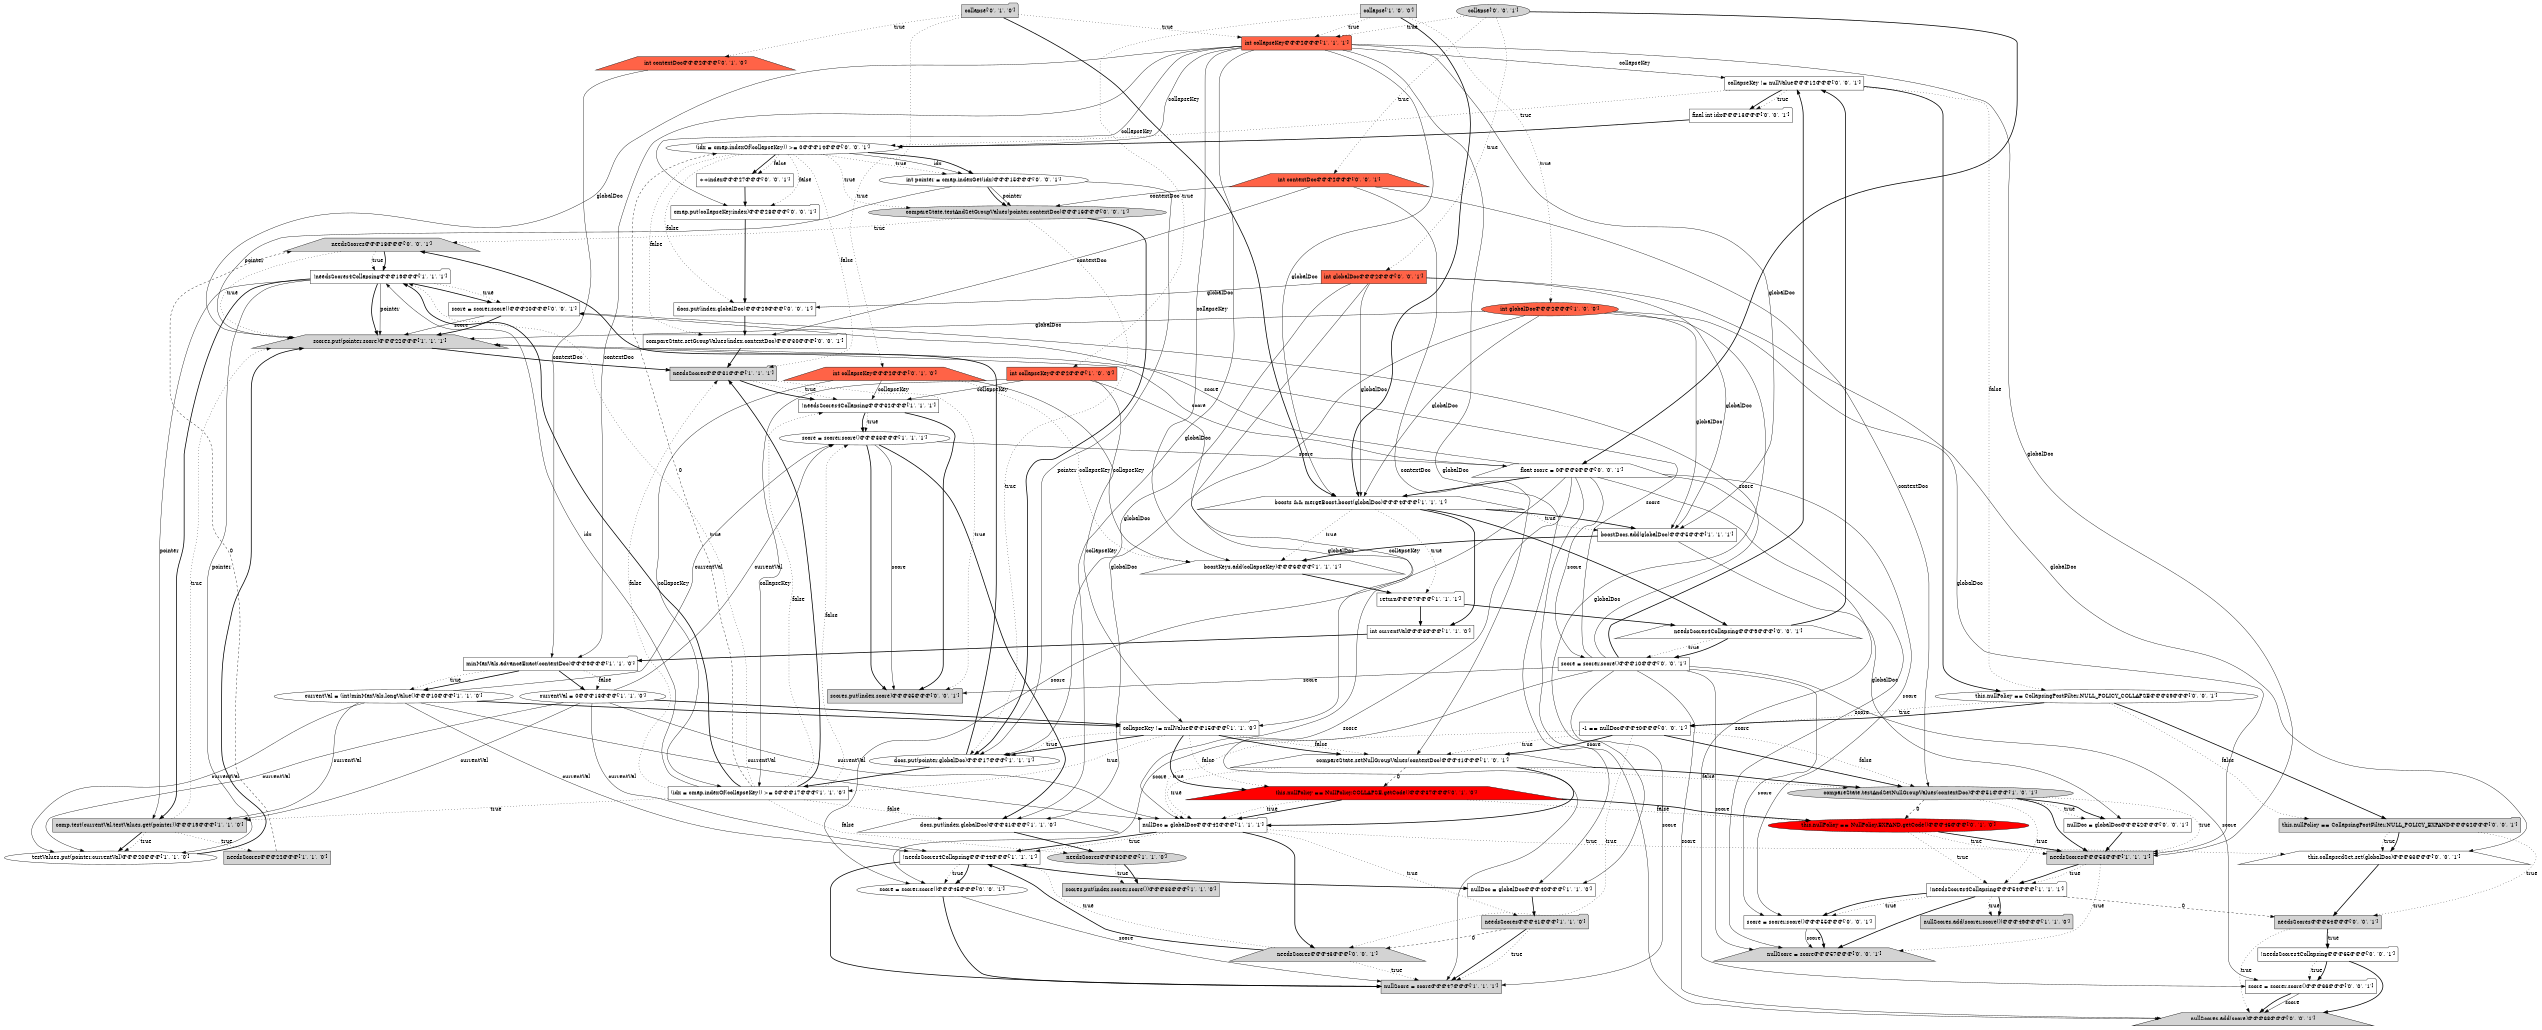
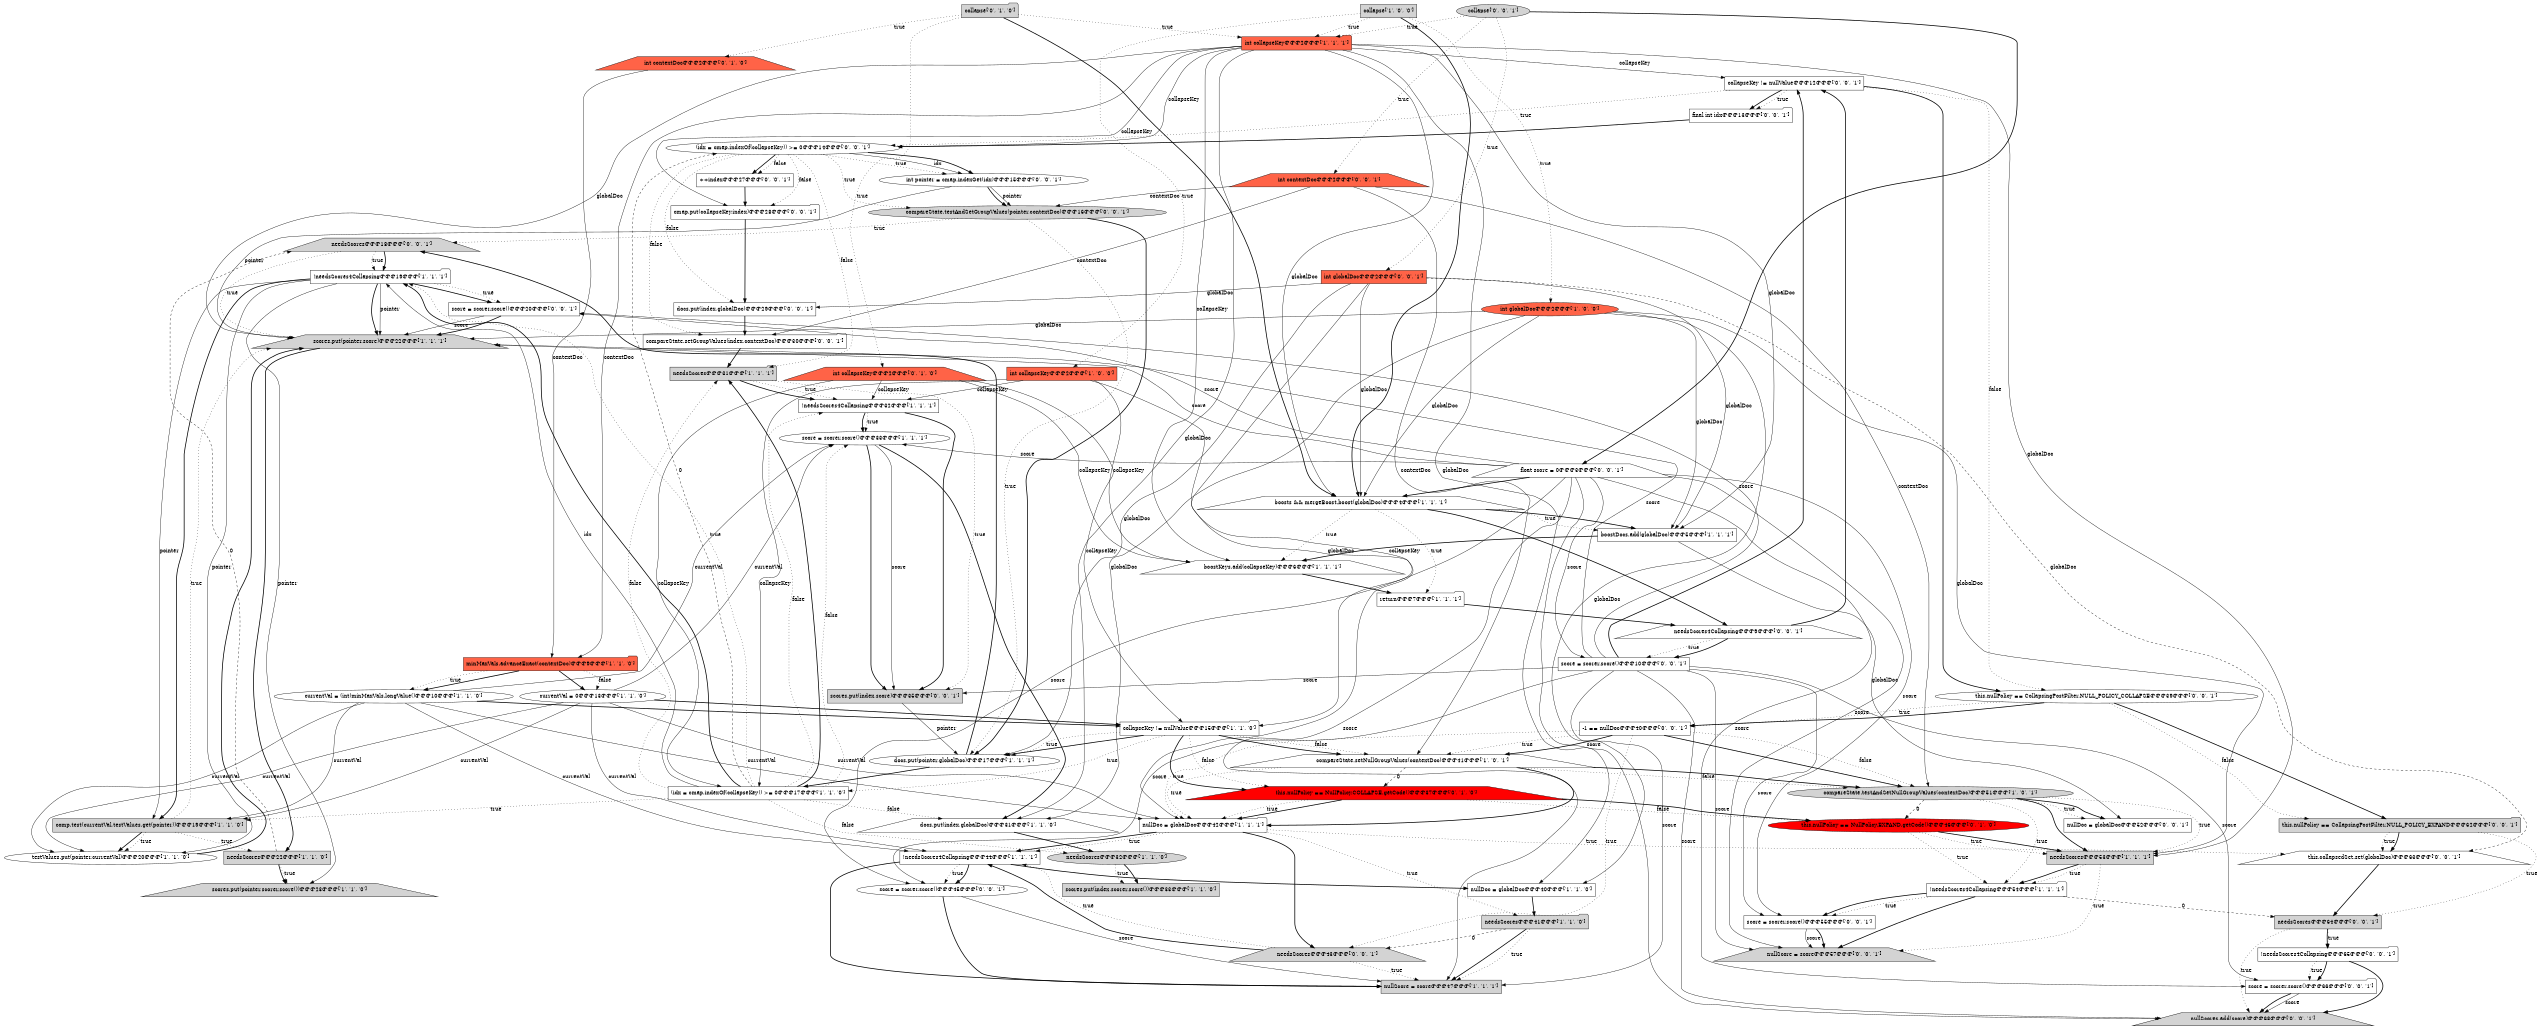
(549, 361) -> (264, 584)
(1111, 433) -> (928, 727)
(1220, 454) -> (1206, 463)
(1078, 469) -> (1078, 469)
(2020, 539) -> (2020, 539)
(1421, 632) -> none
(551, 664) -> (551, 664)
(2115, 840) -> none
none -> (289, 890)
(1997, 922) -> none
